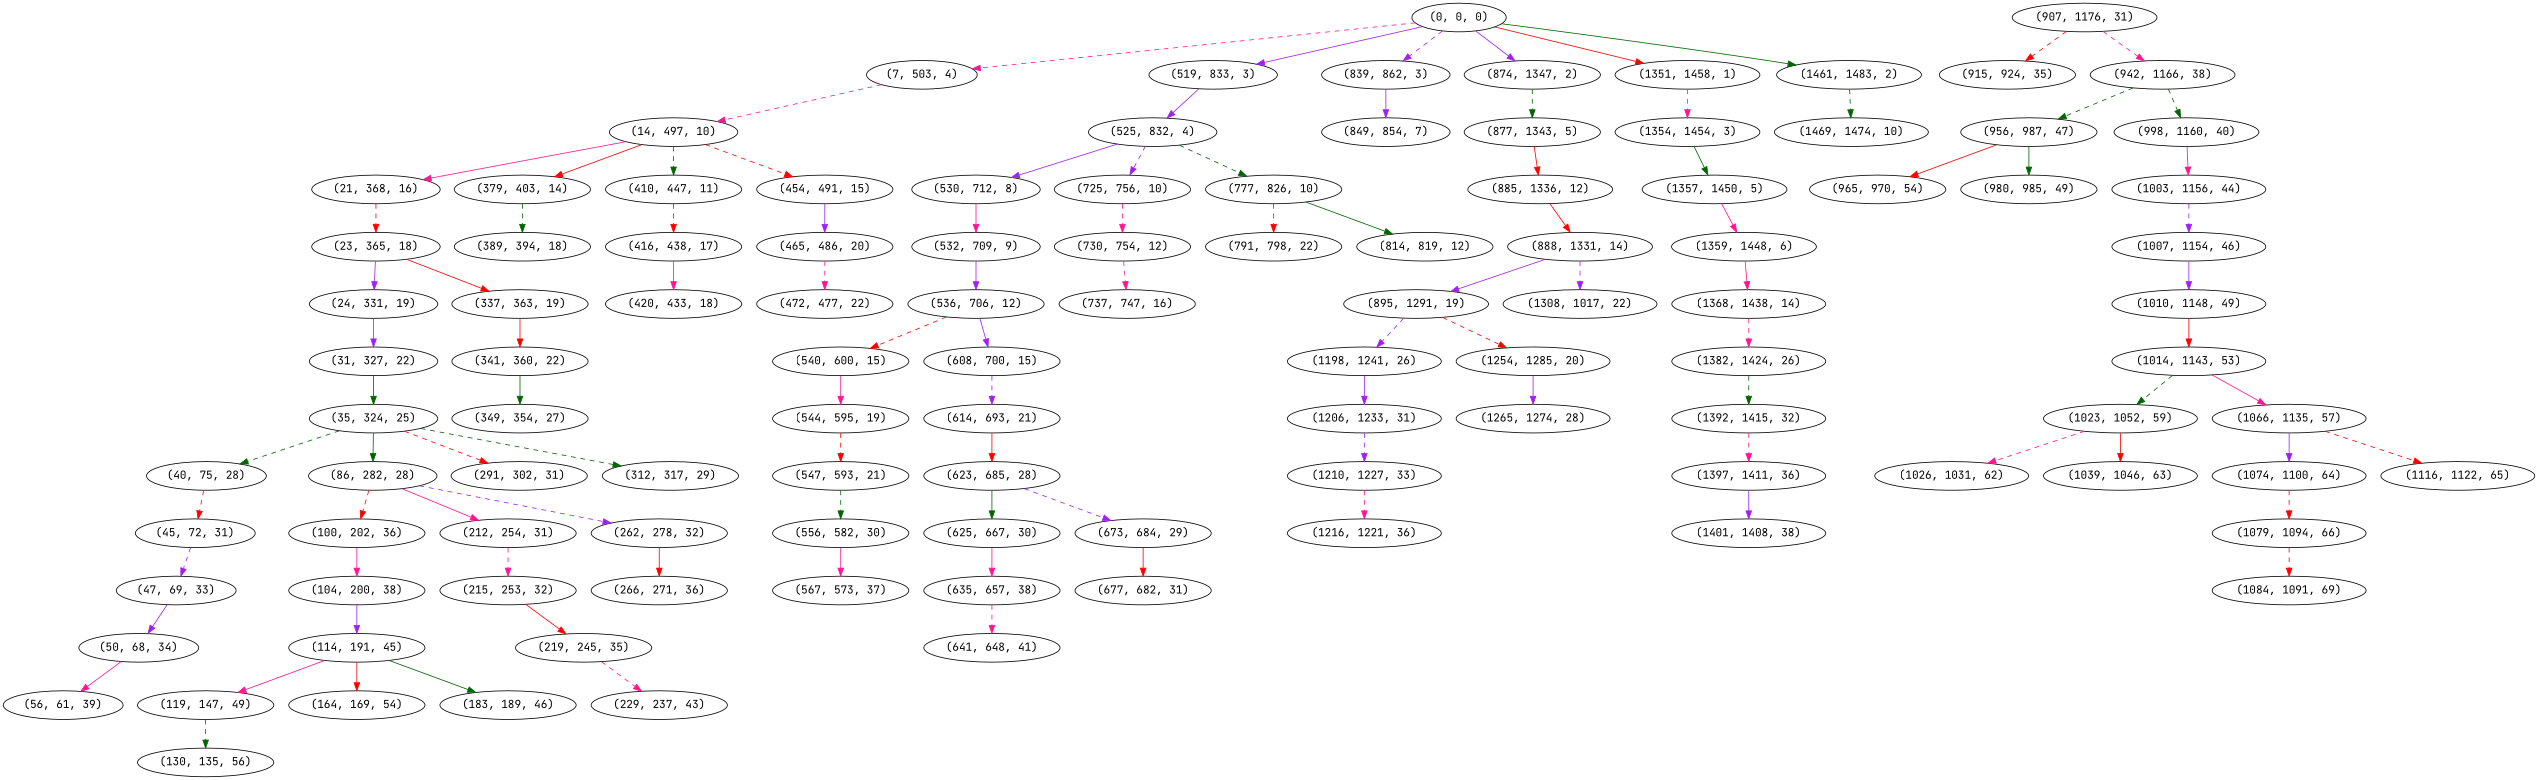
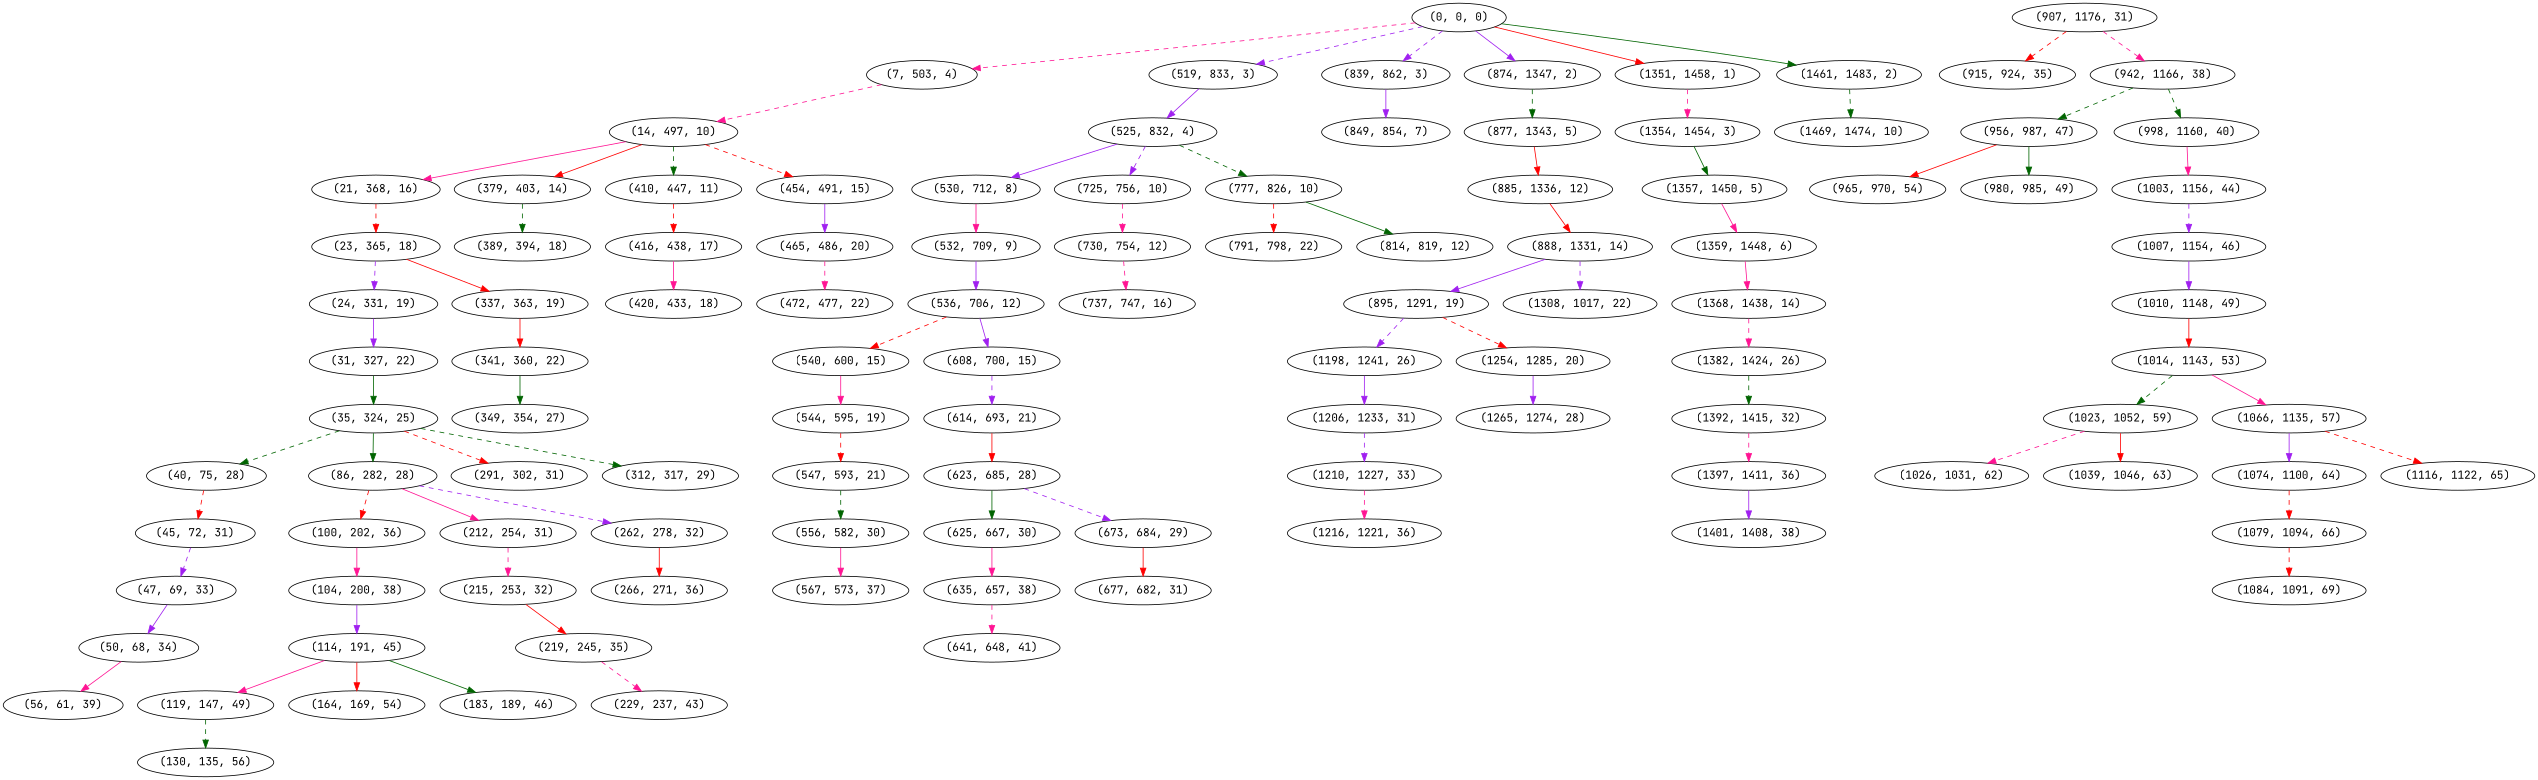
(1344, 44) -> (1344, 44)
(375, 271) -> (375, 271)
